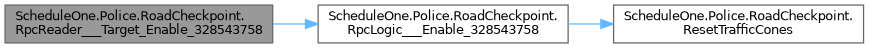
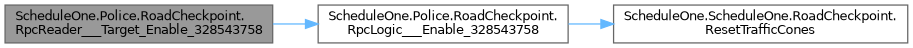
(739, 24) -> (761, 24)
